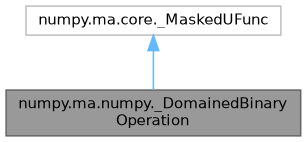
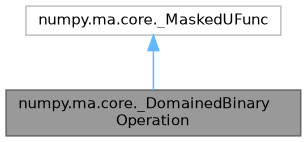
(153, 113) -> (153, 113)
